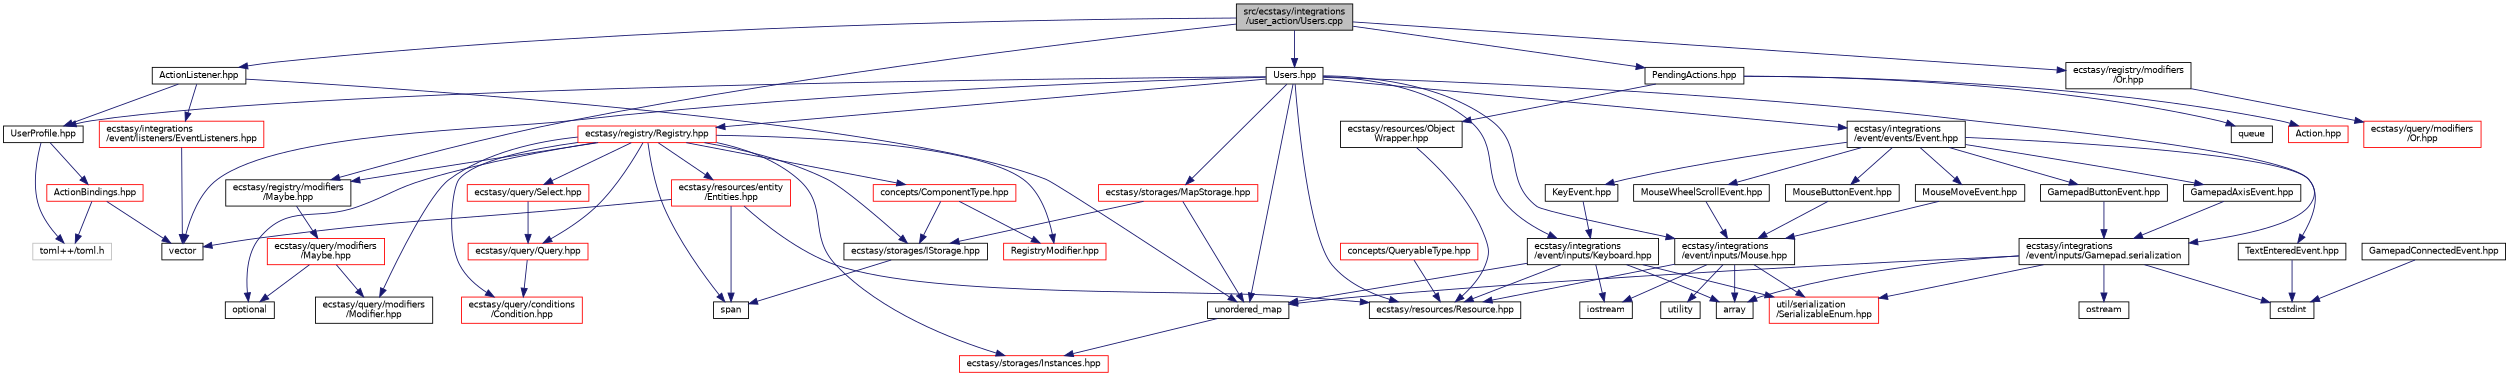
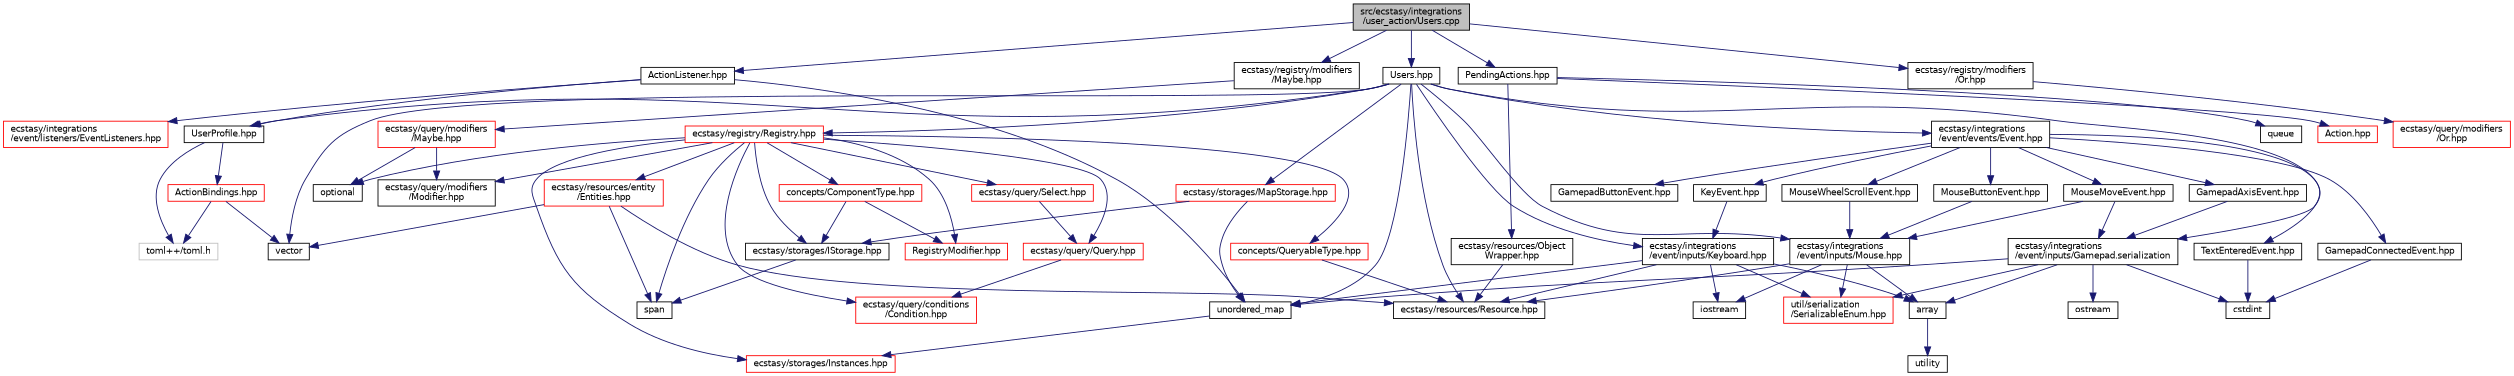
none -> (2229, 154)
(461, 164) -> (1121, 143)
(182, 191) -> none
(2104, 215) -> (2109, 216)
(1703, 285) -> (1928, 333)
